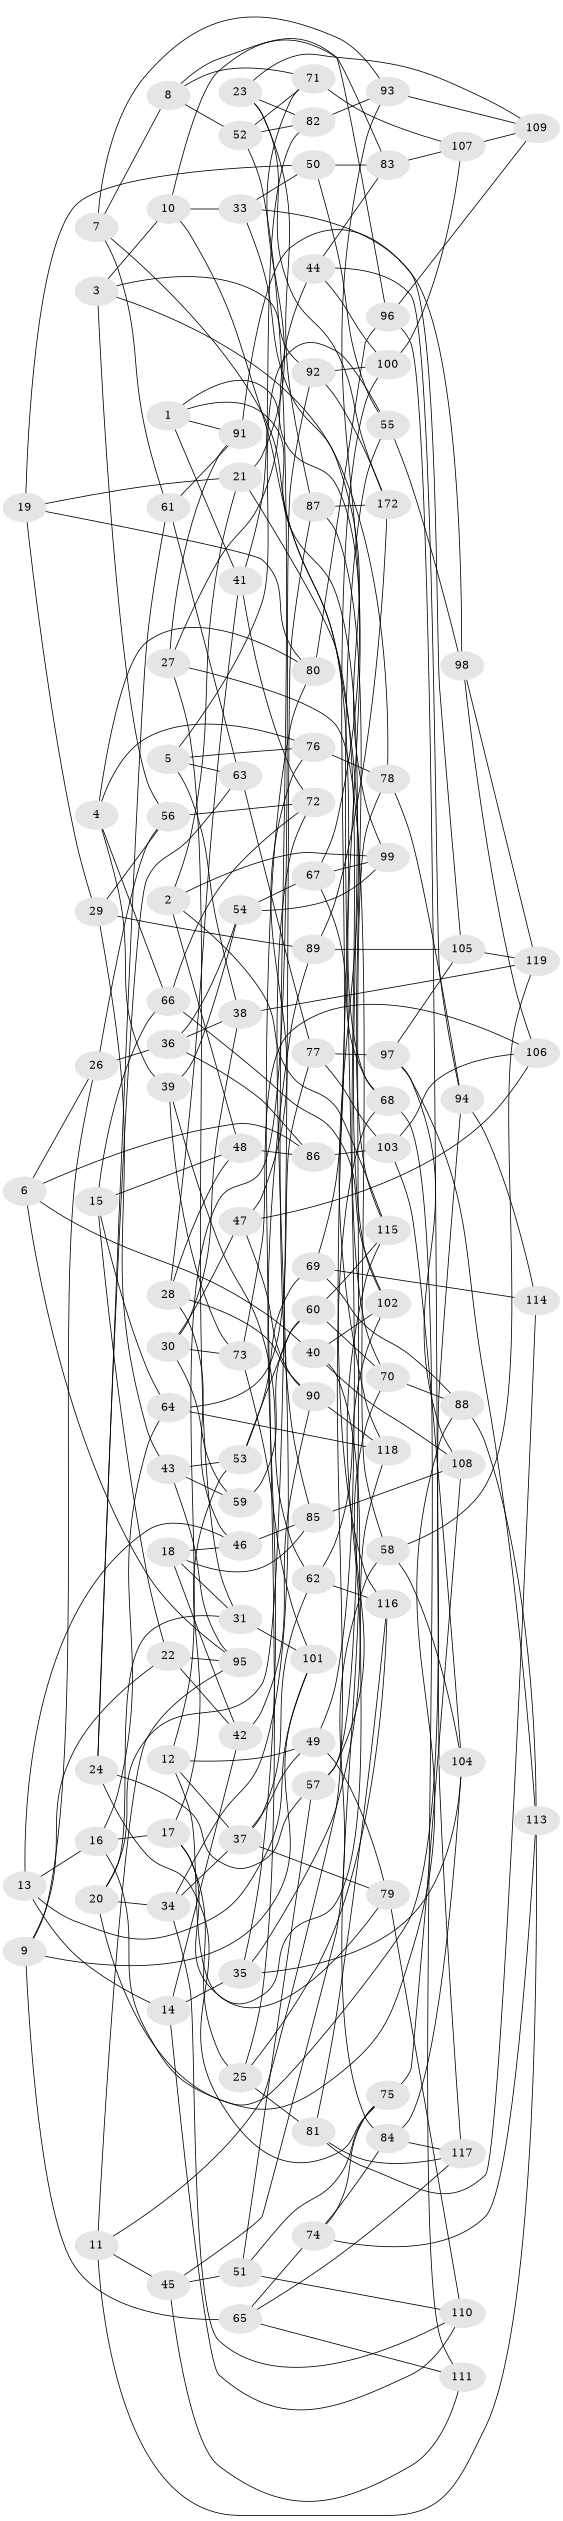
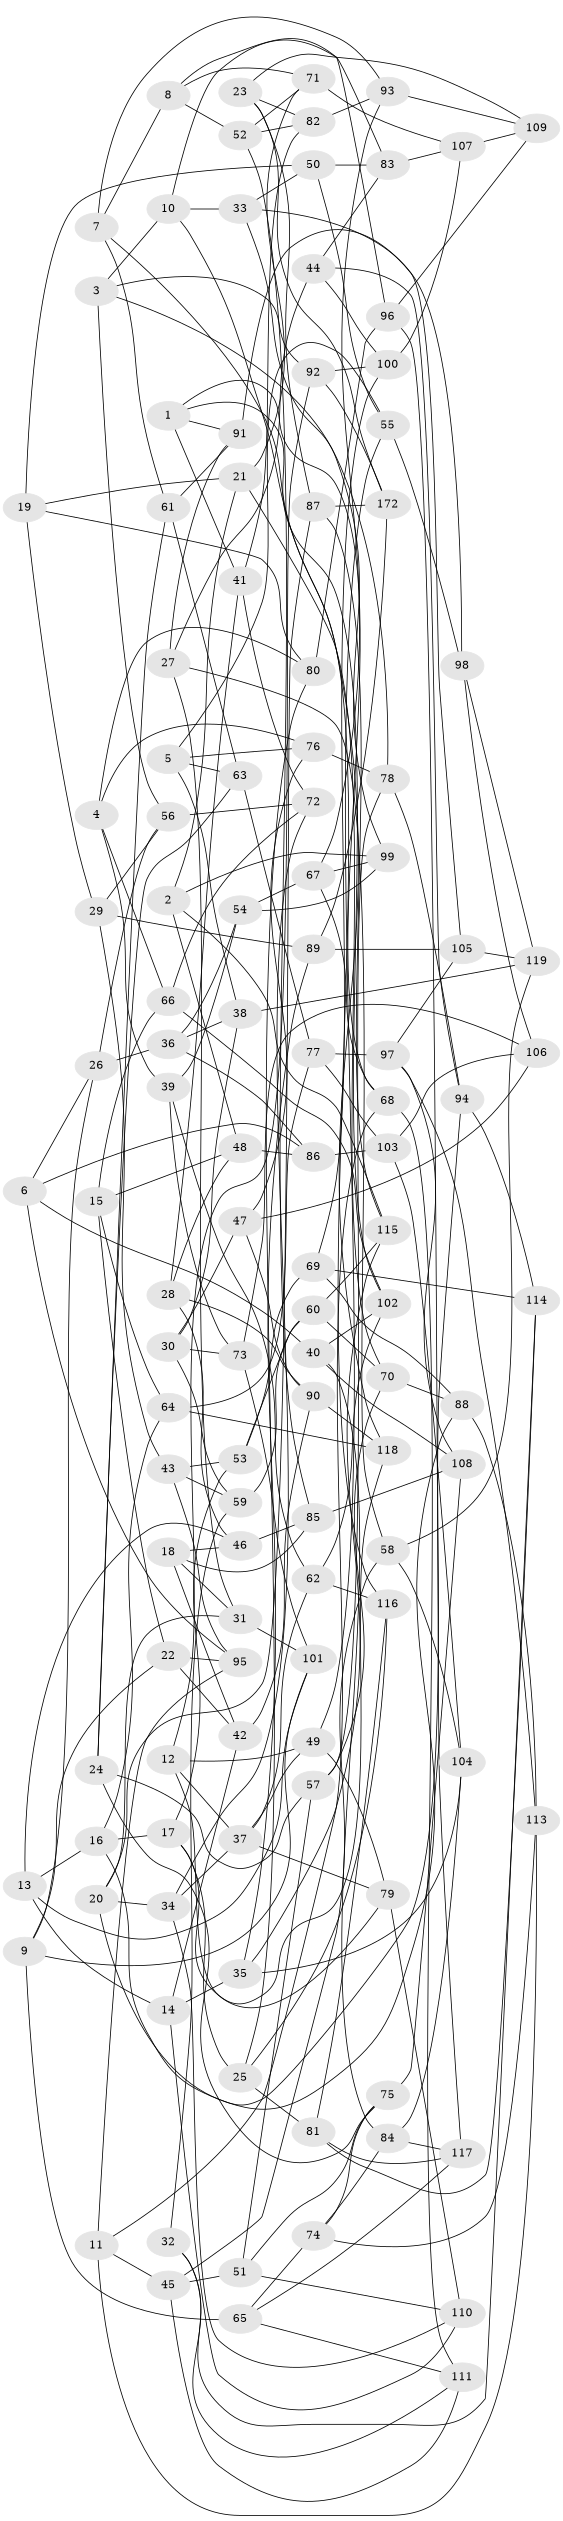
none -> (169, 2242)
